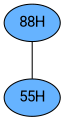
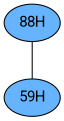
(32, 98) -> (32, 98)
